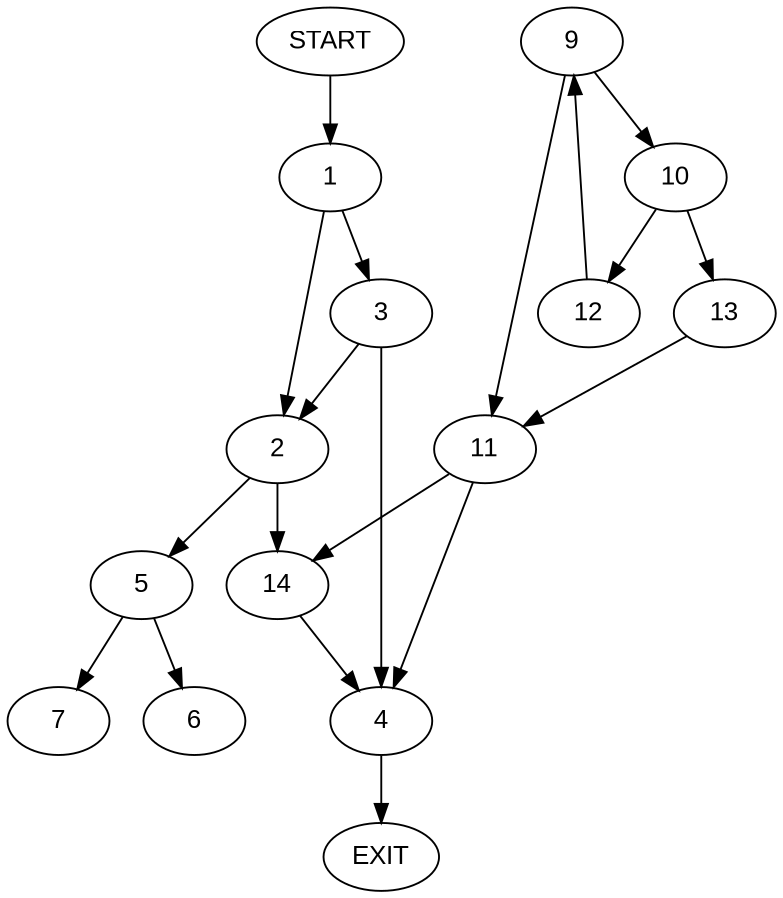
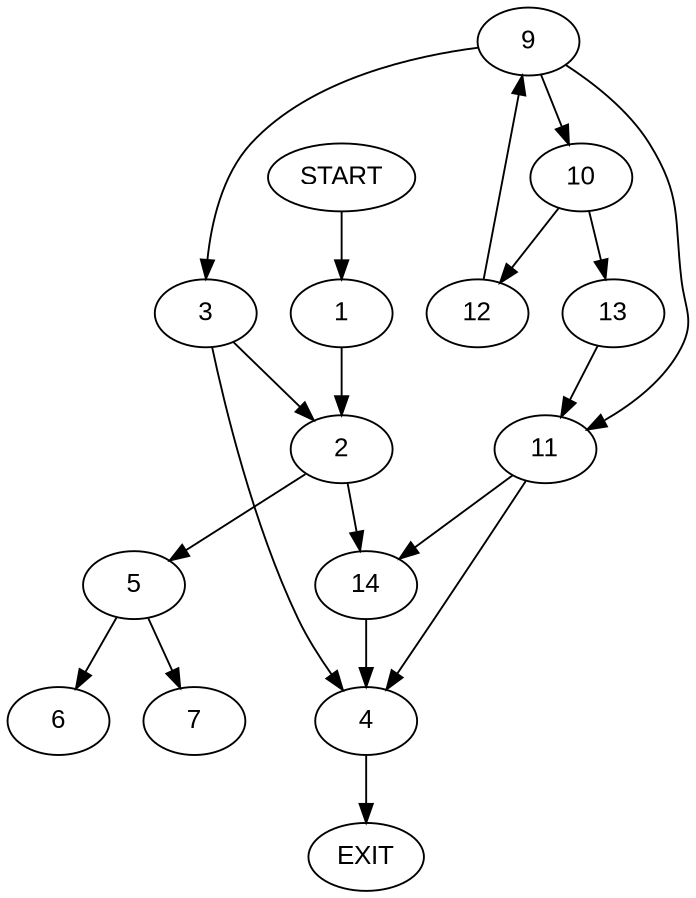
(352, 236) -> (300, 104)
